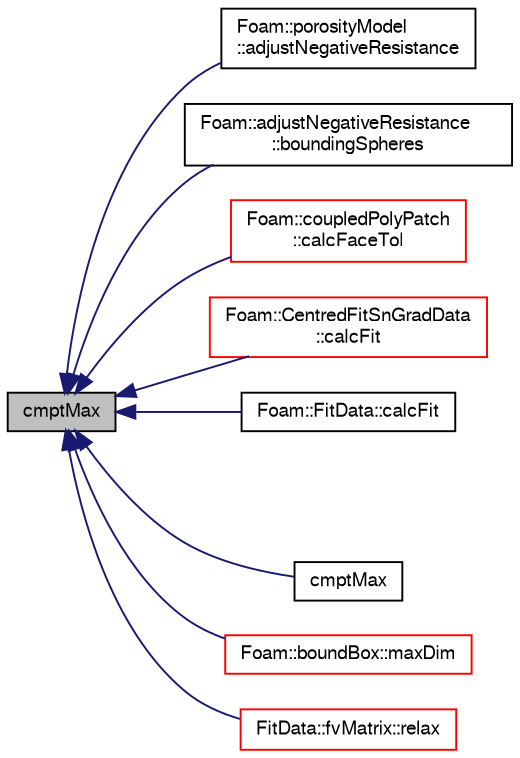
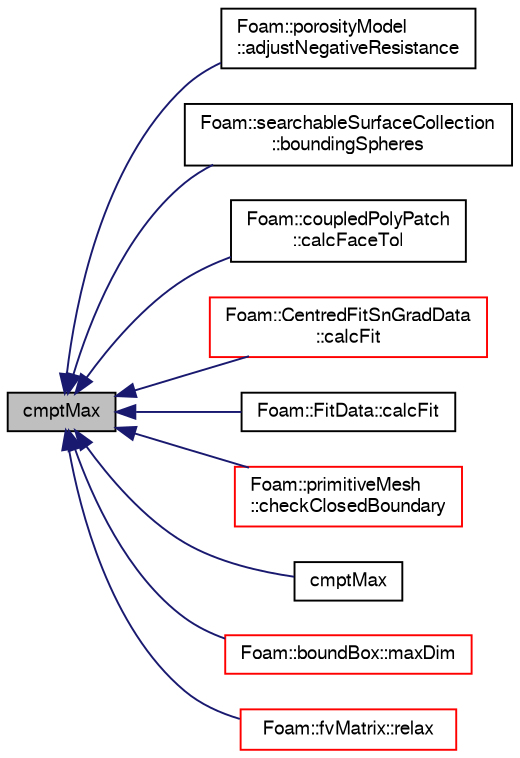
(348, 135) -> (348, 135)
(348, 231) -> (348, 231)
none -> (348, 497)
(348, 730) -> (348, 730)
